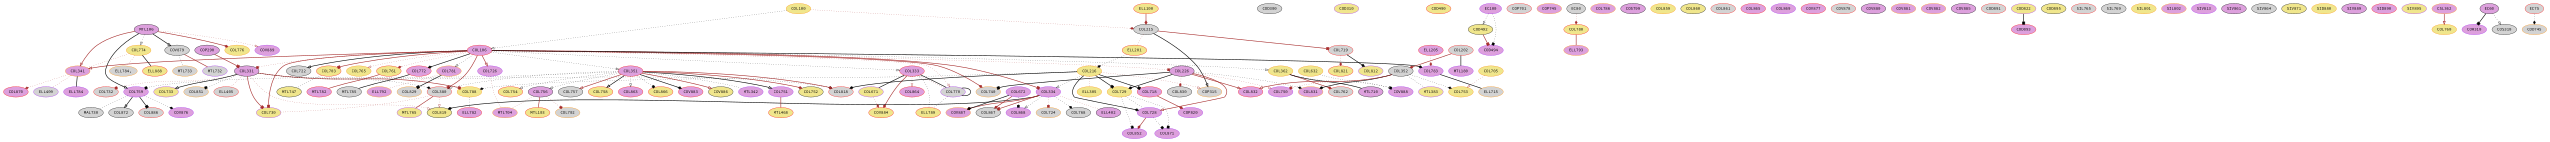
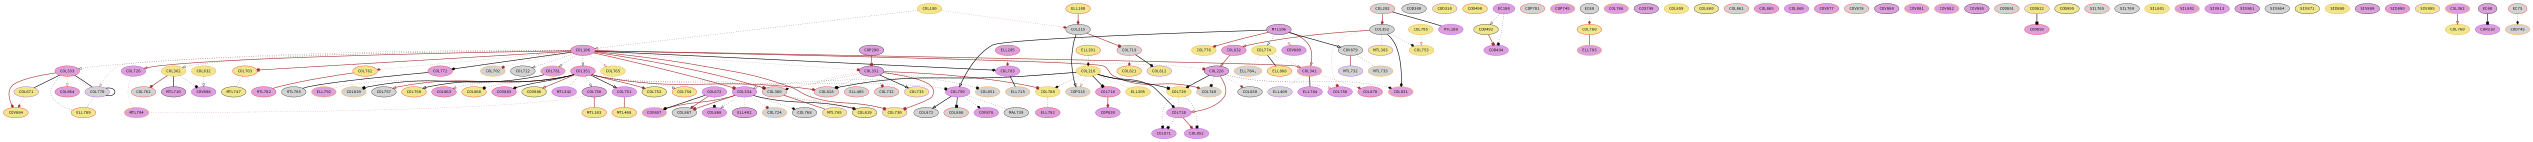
(2504, 29) -> none
(388, 55) -> (554, 60)
(1085, 79) -> (1213, 80)
(1224, 84) -> (1226, 60)
(554, 102) -> (538, 59)
